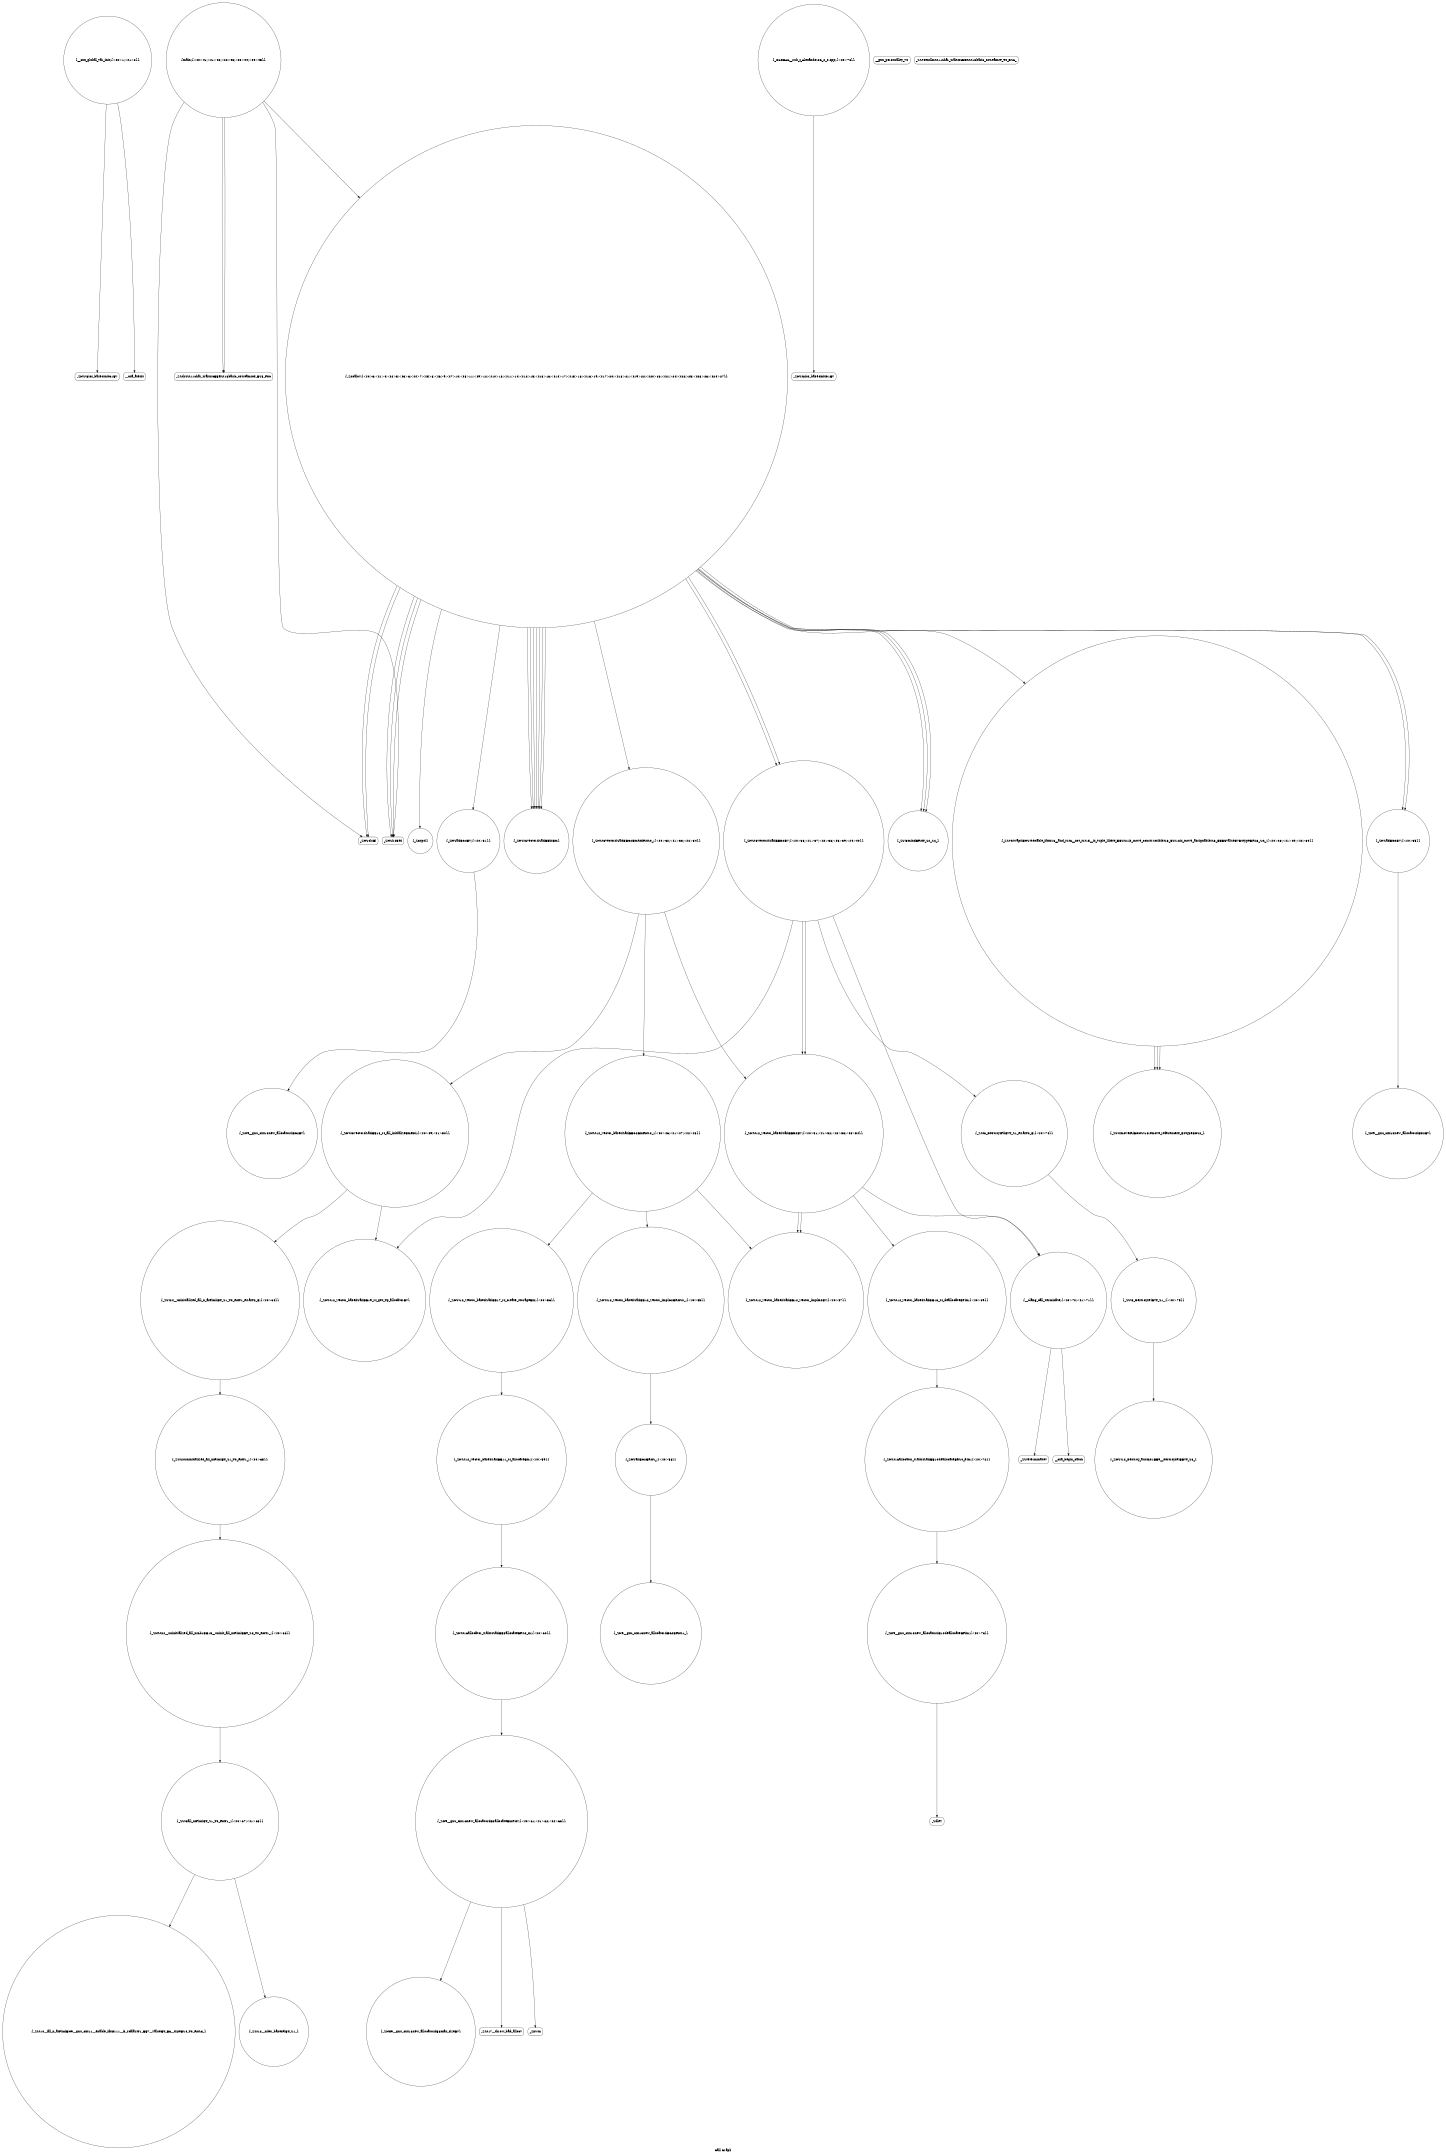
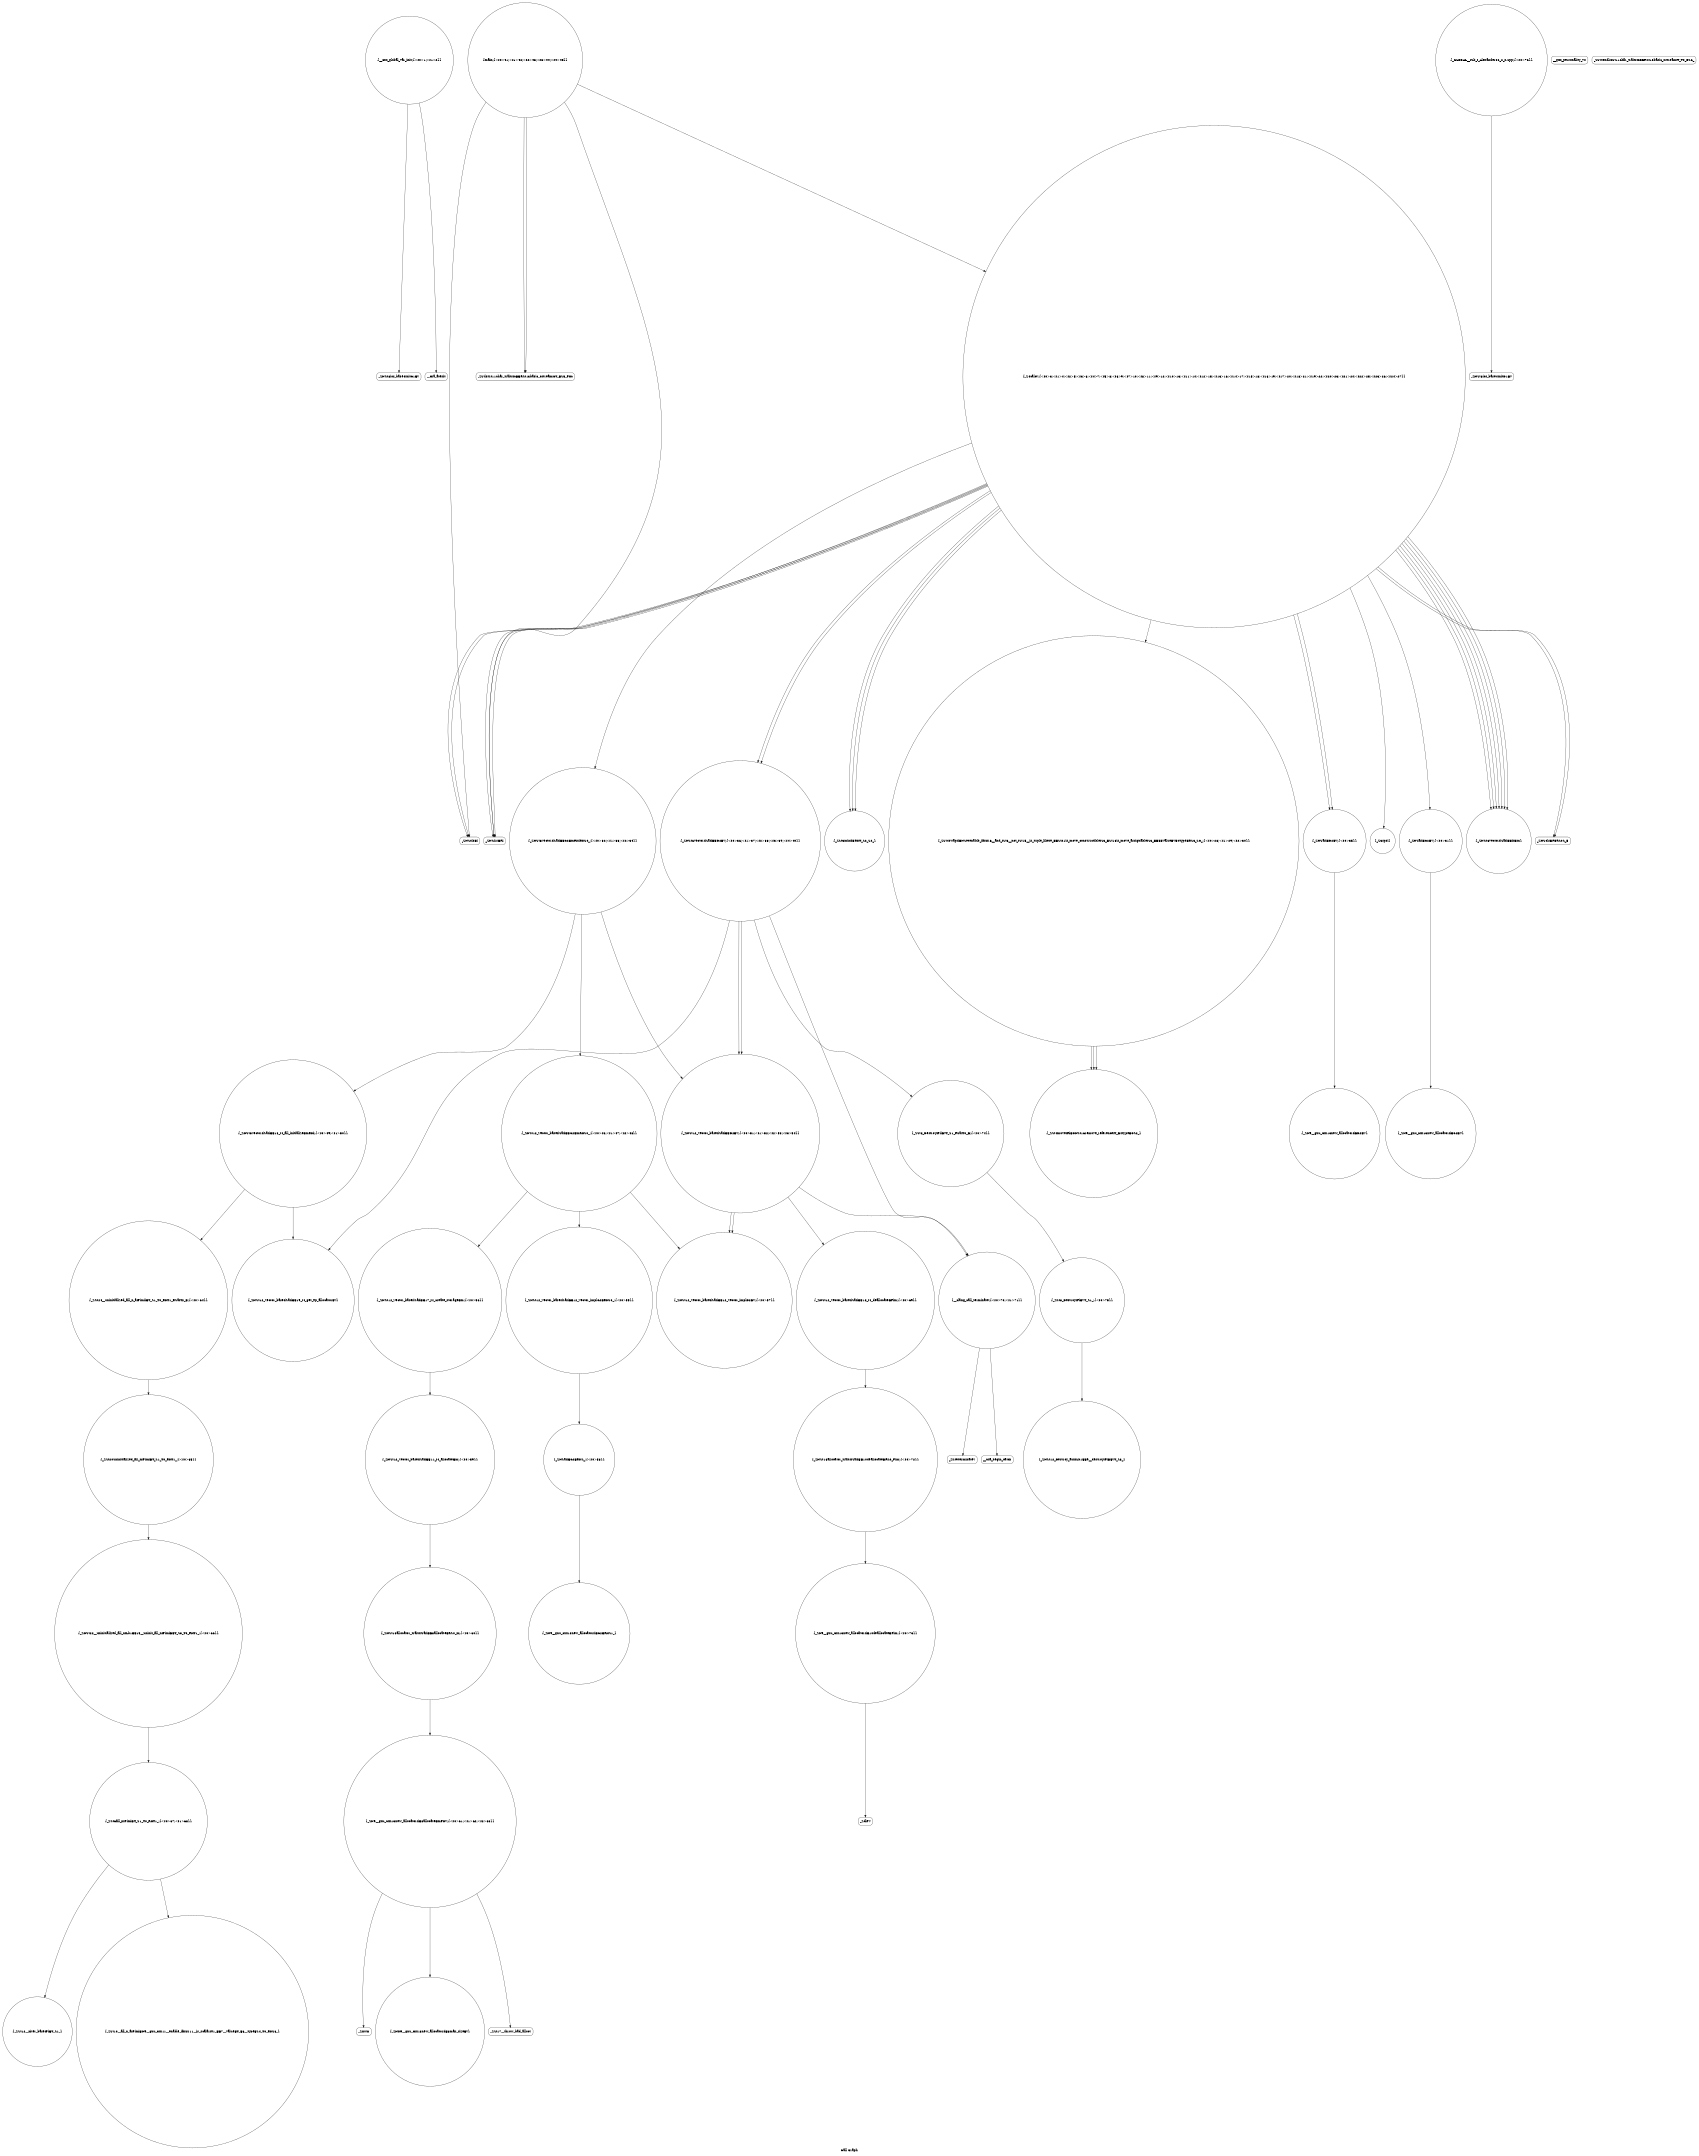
none -> (1553, 841)
